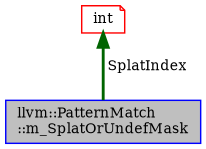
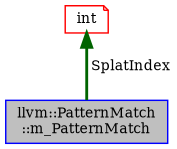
(103, 122) -> (87, 122)
